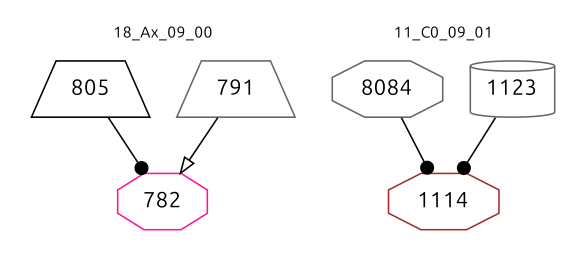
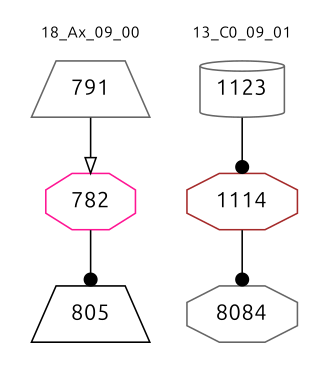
(444, 34) -> (242, 34)
(123, 140) -> (91, 252)
(413, 140) -> (242, 252)
